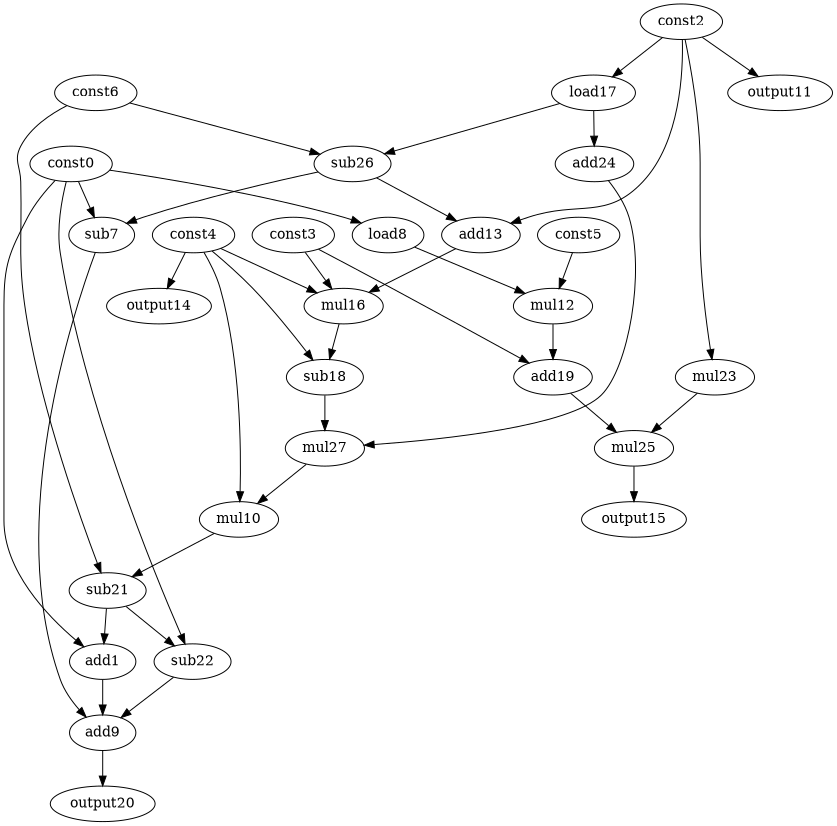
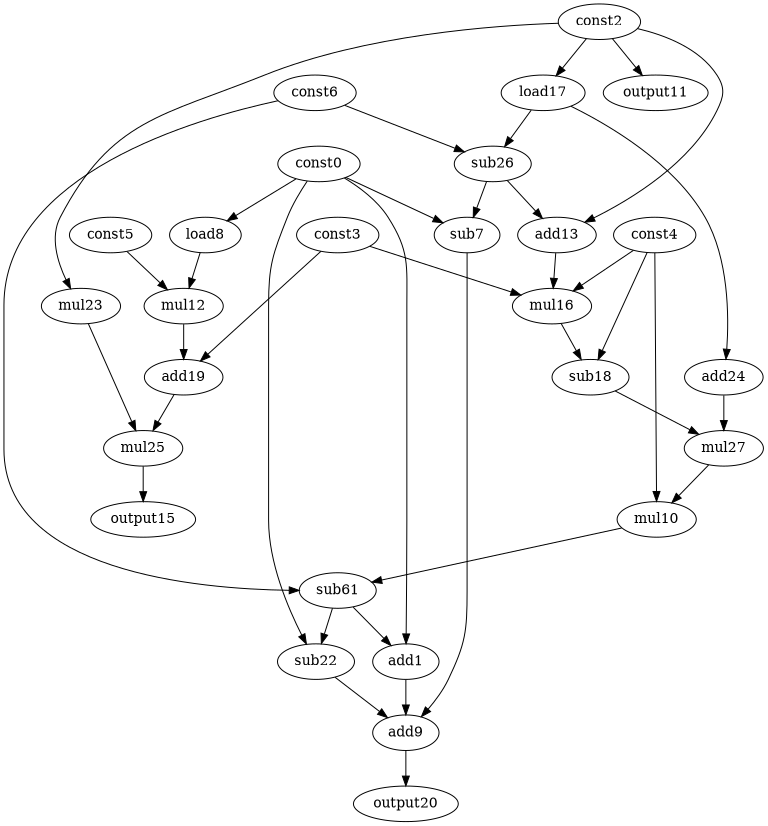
(159, 306) -> none
(108, 591) -> (338, 591)
